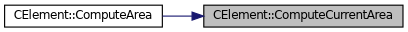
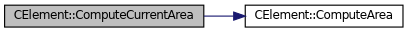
(177, 16) -> (219, 16)
